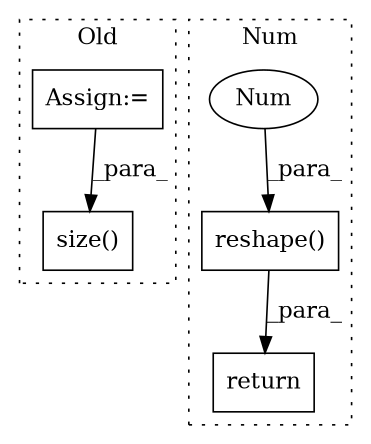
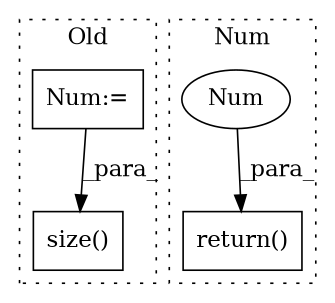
(98, 99) -> (88, 99)
(270, 241) -> (243, 241)
(264, 383) -> none
